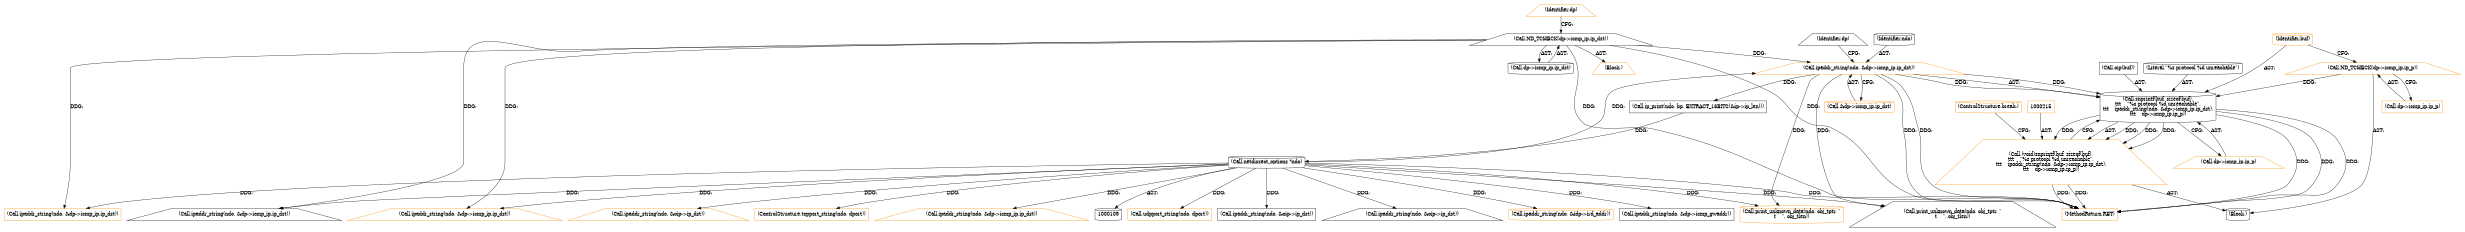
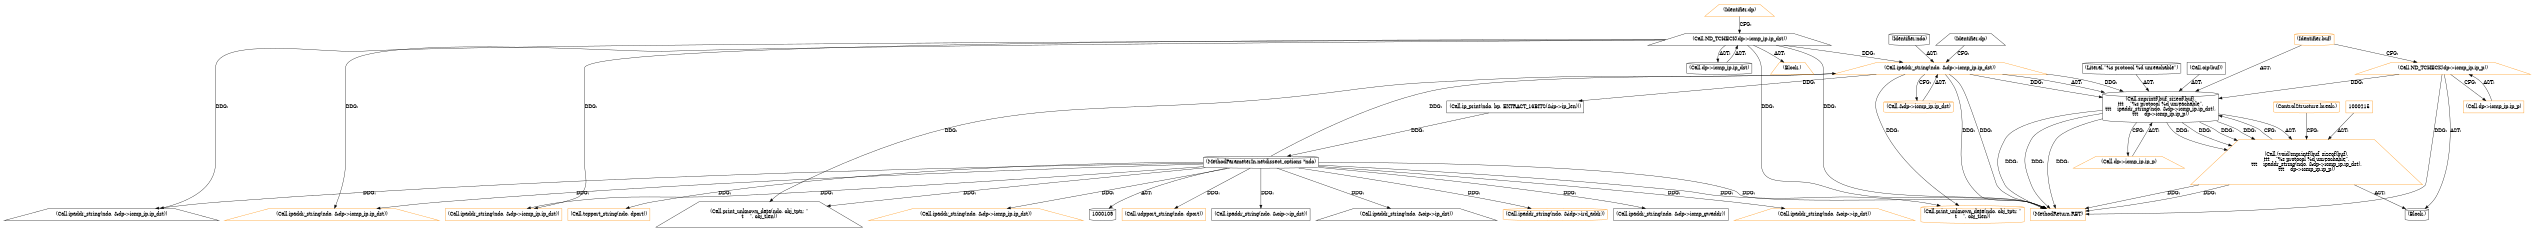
(1267, 162) -> (1261, 162)
none -> (2315, 206)
(812, 214) -> (609, 214)
